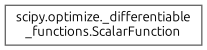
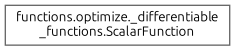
(104, 25) -> (118, 25)
